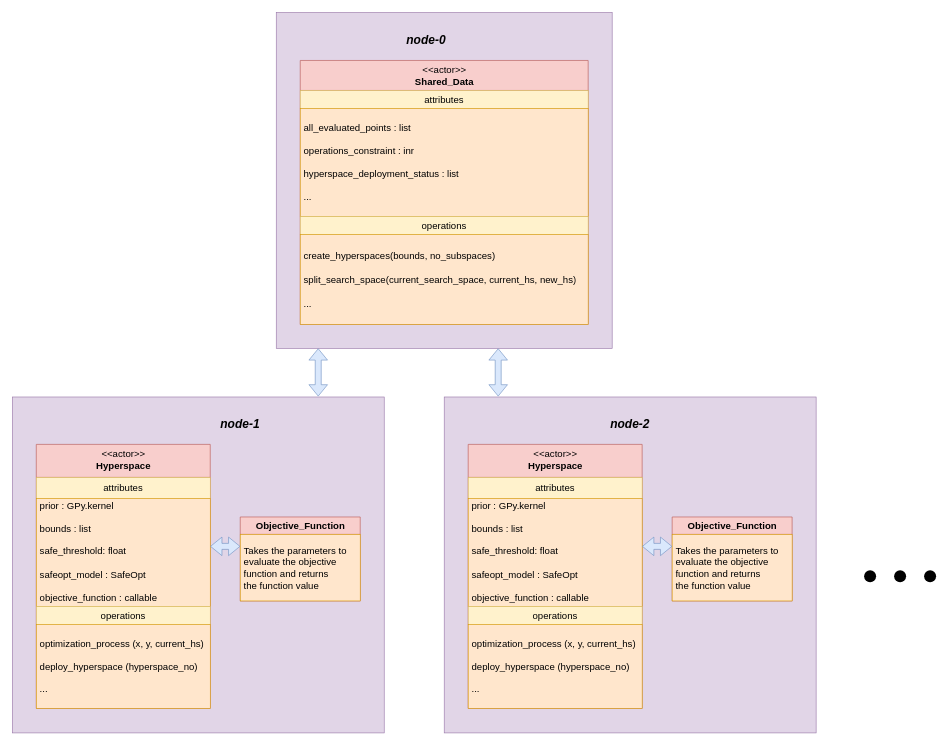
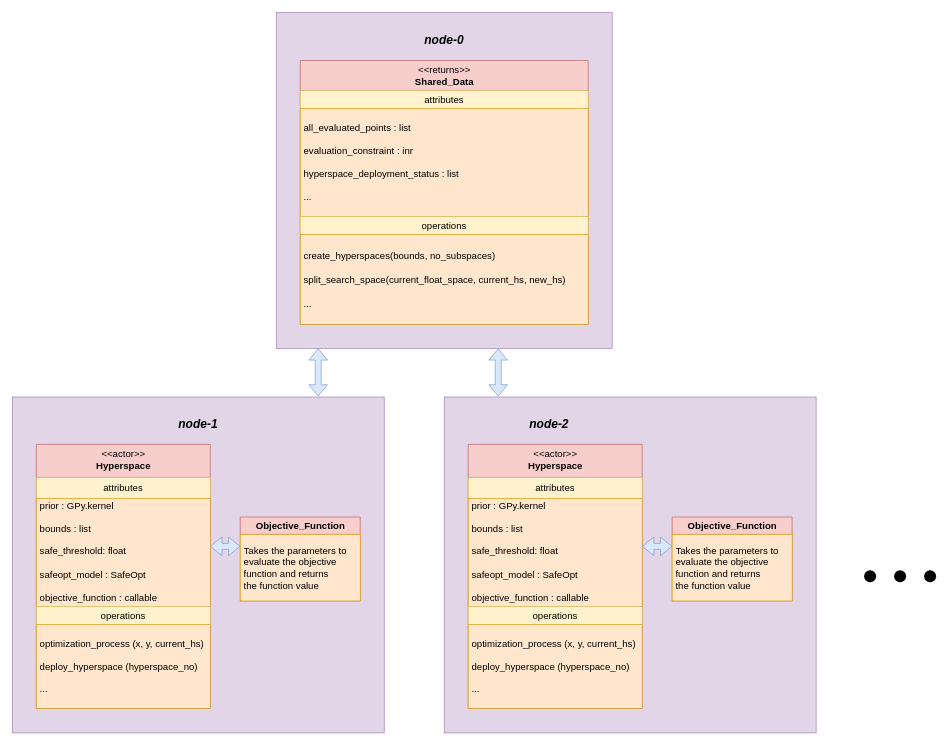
(426, 39) -> (444, 39)
(445, 76) -> (445, 76)
(390, 162) -> (390, 162)
(458, 279) -> (454, 279)
(240, 423) -> (198, 423)
(630, 423) -> (549, 423)
